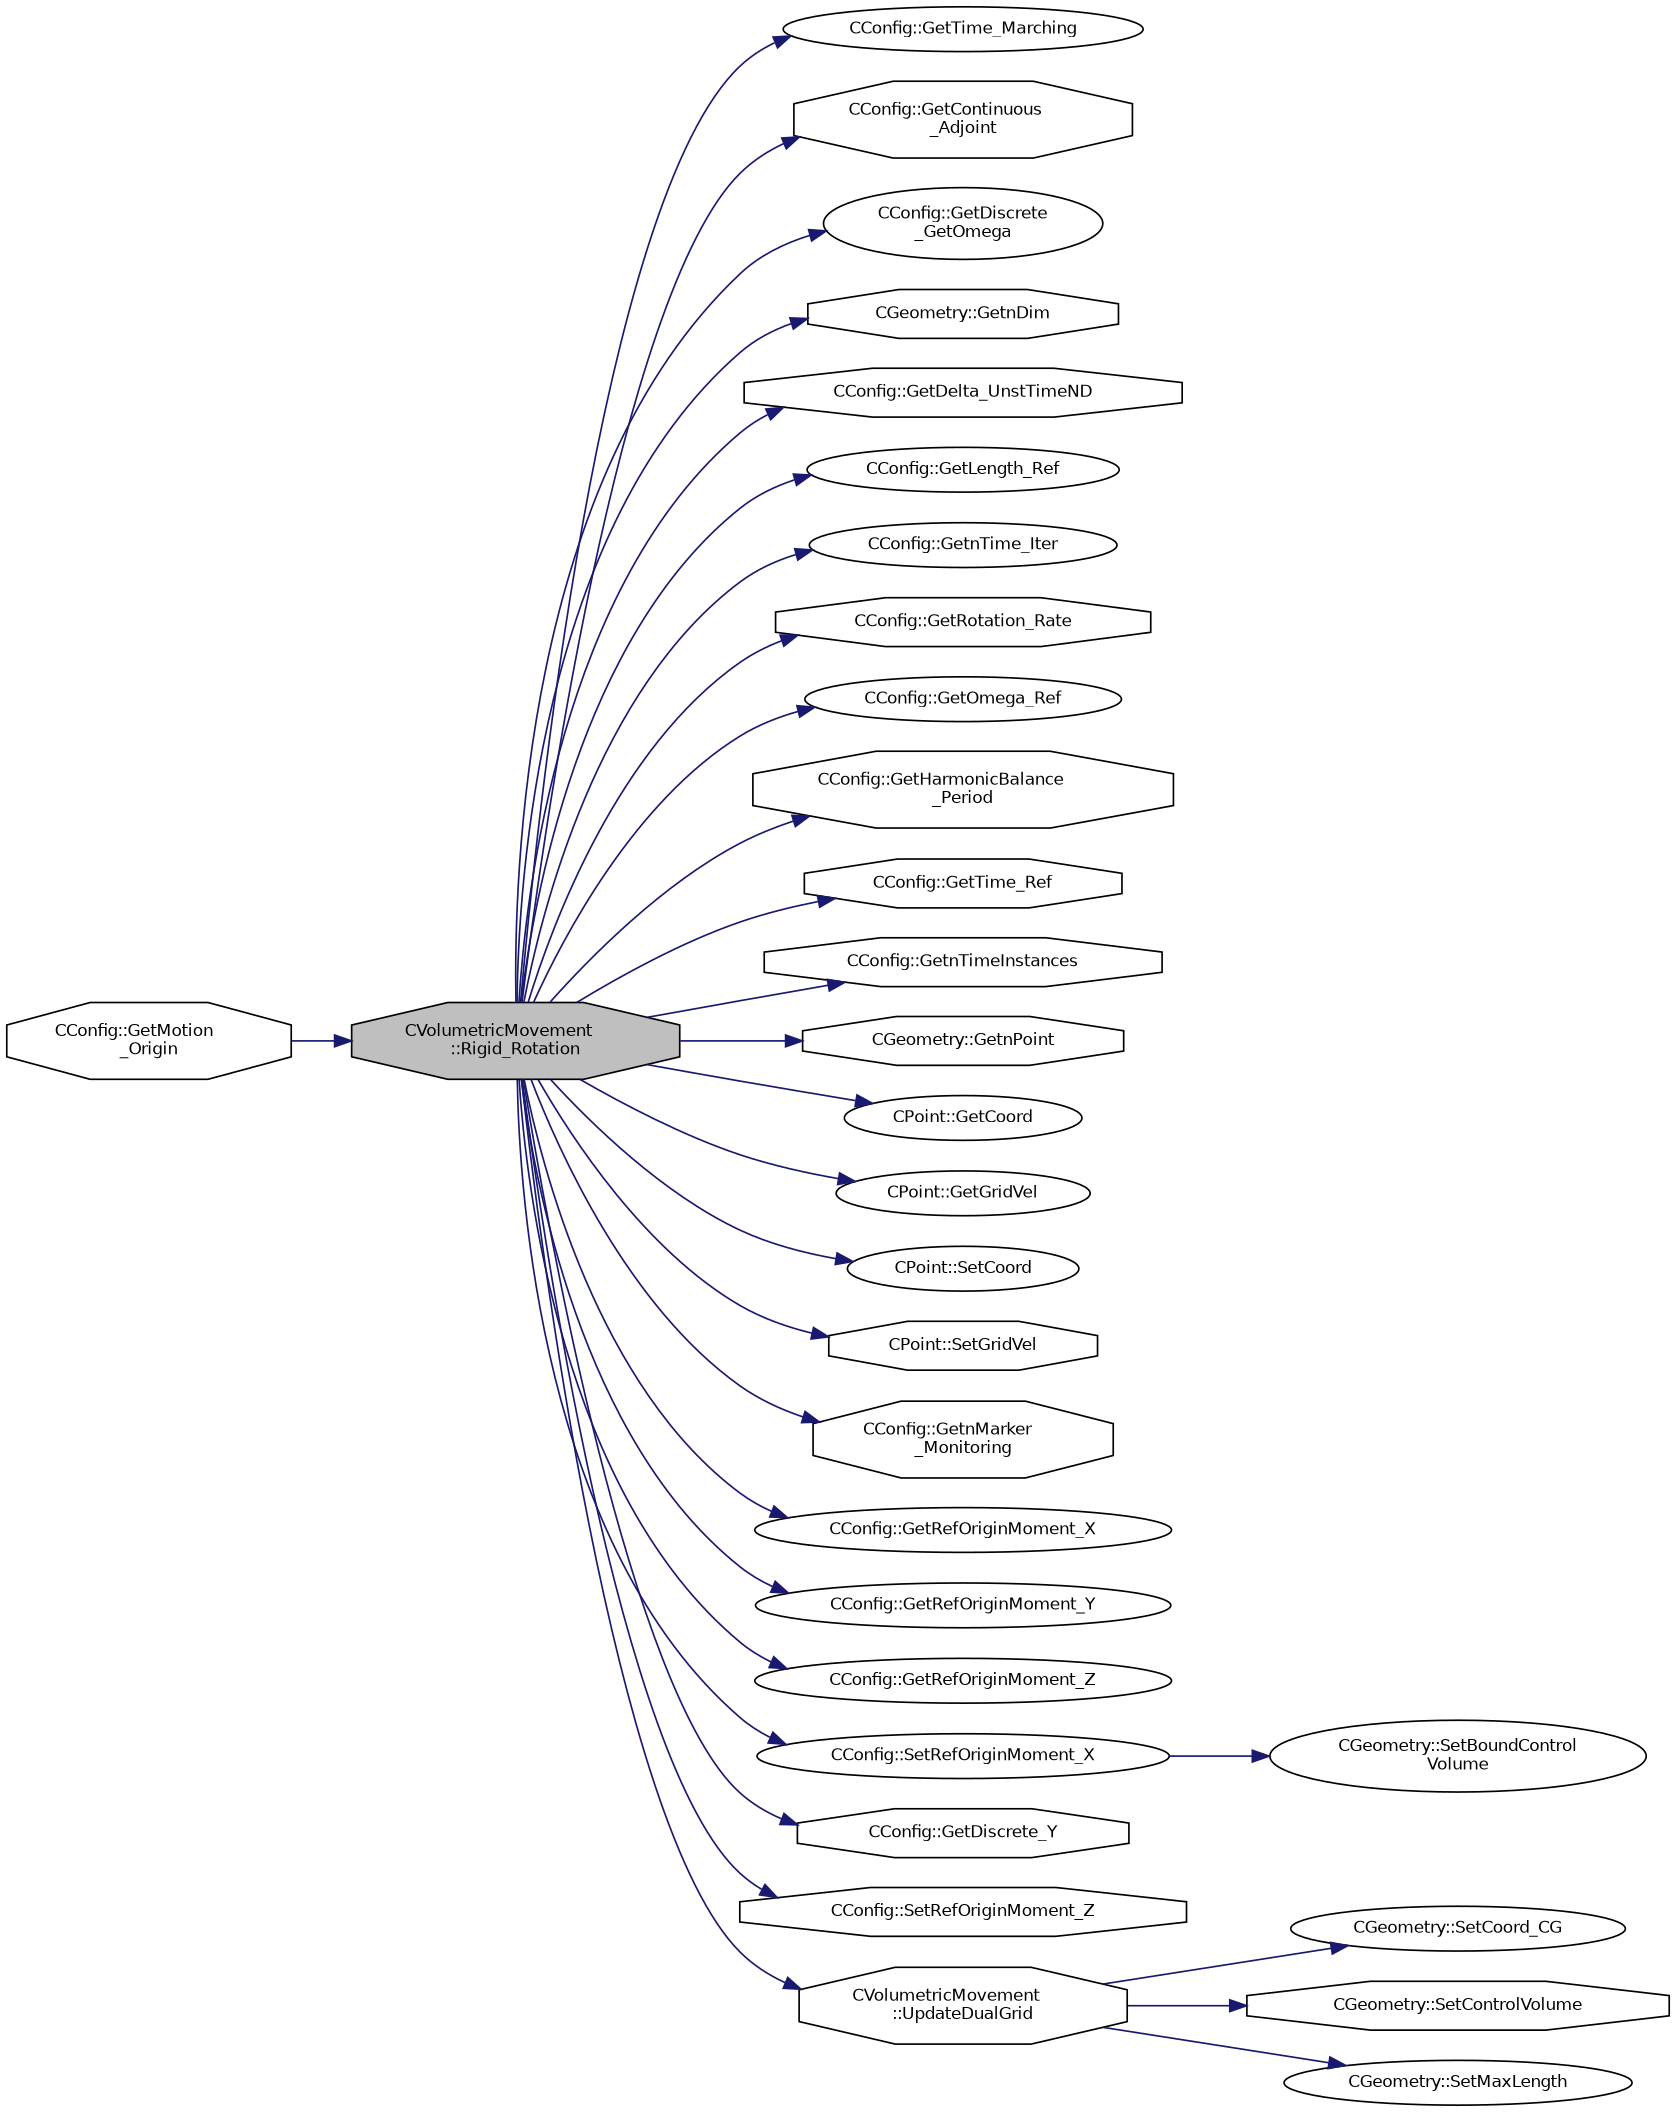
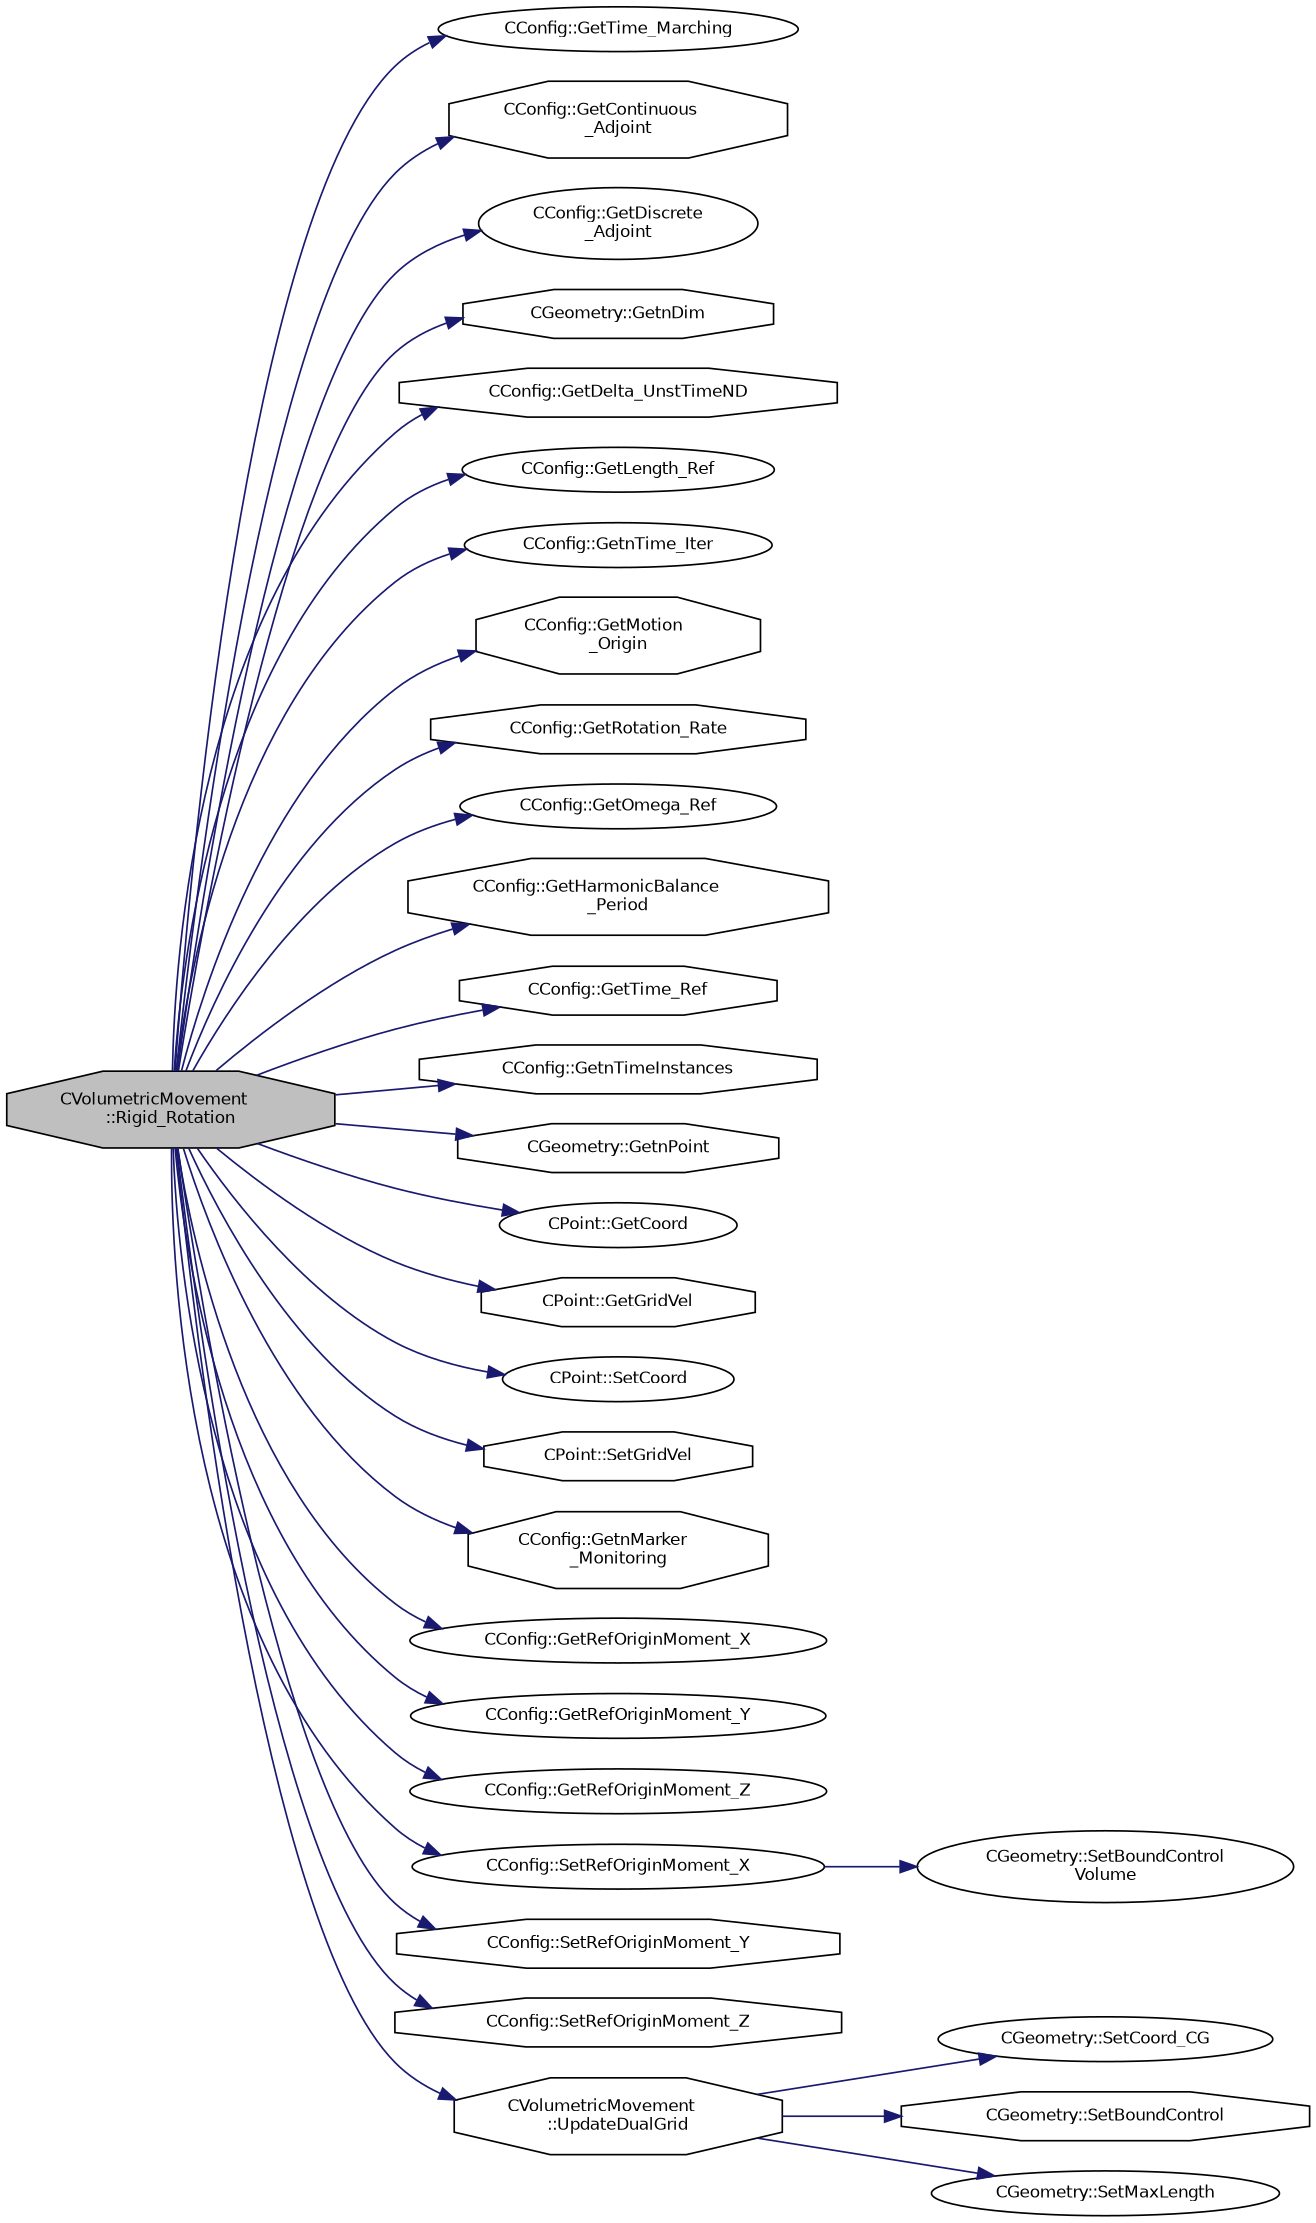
(963, 224) -> (618, 224)
(313, 1041) -> (277, 831)
(963, 1193) -> (618, 1302)
(963, 1833) -> (618, 1944)
(1458, 2006) -> (1105, 2116)
